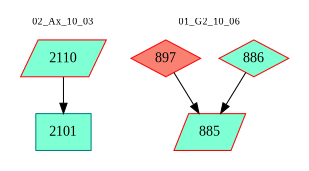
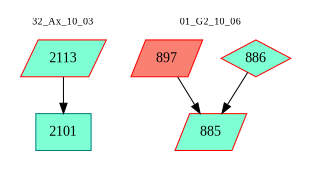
(63, 22) -> (63, 22)
(63, 58) -> (63, 58)
(166, 58) -> (167, 58)
